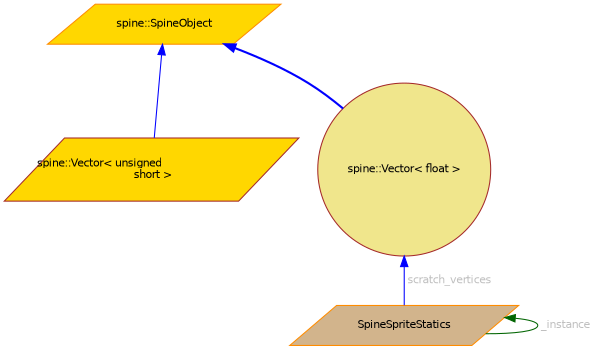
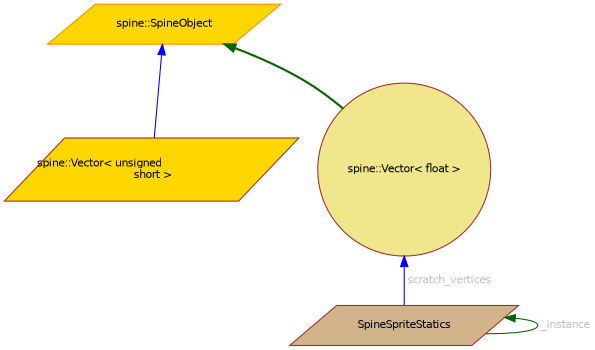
(291, 73) -> (291, 73)
(404, 325) -> (404, 325)
